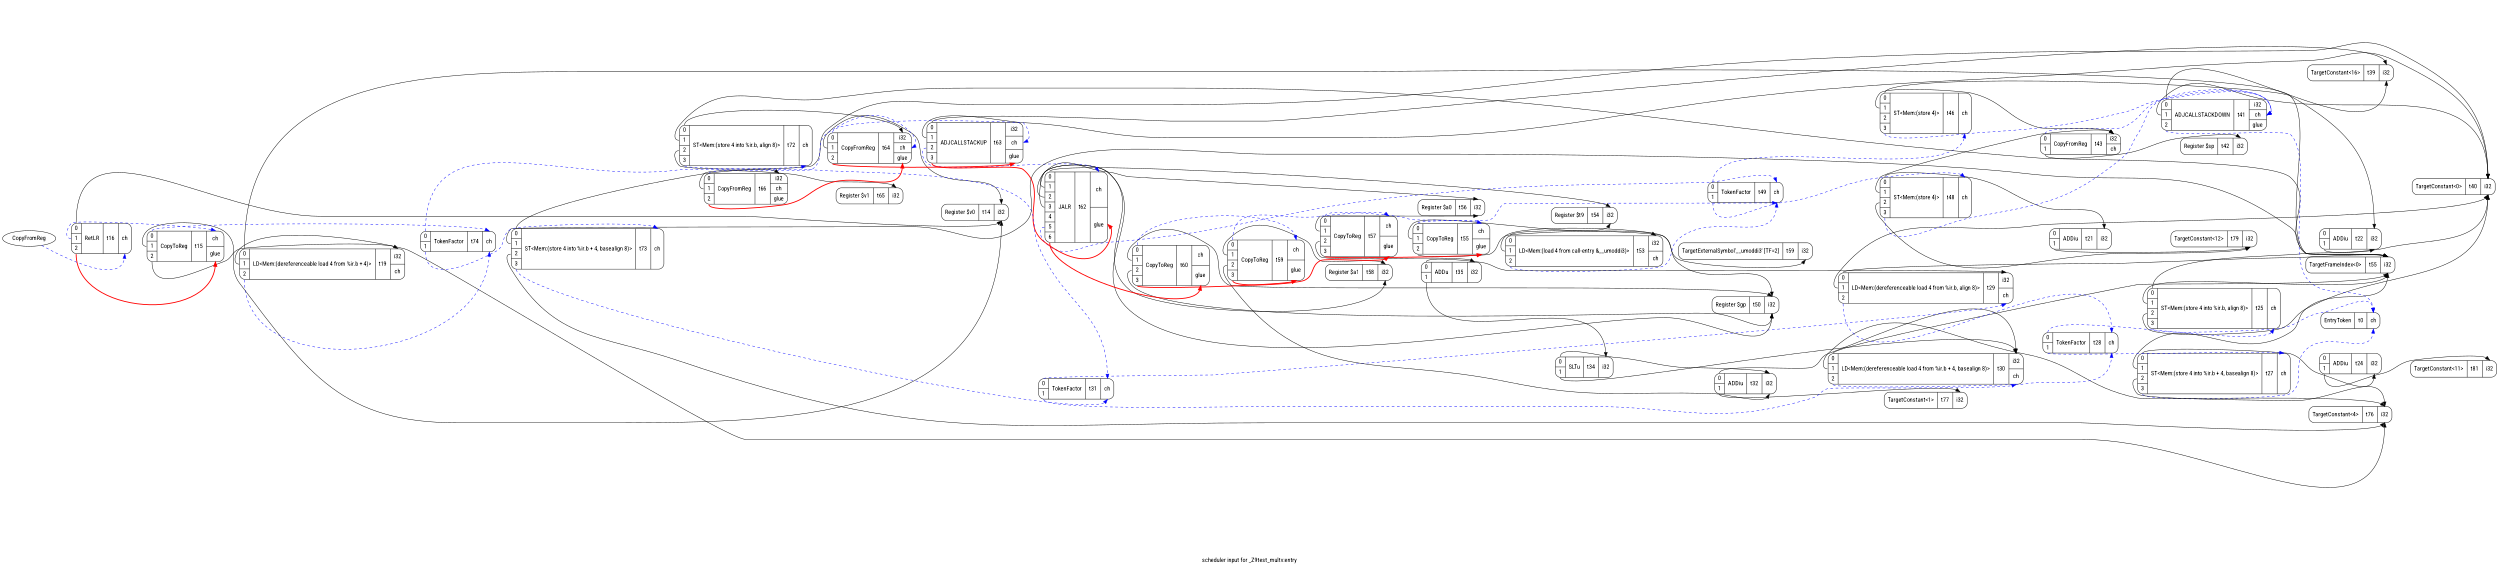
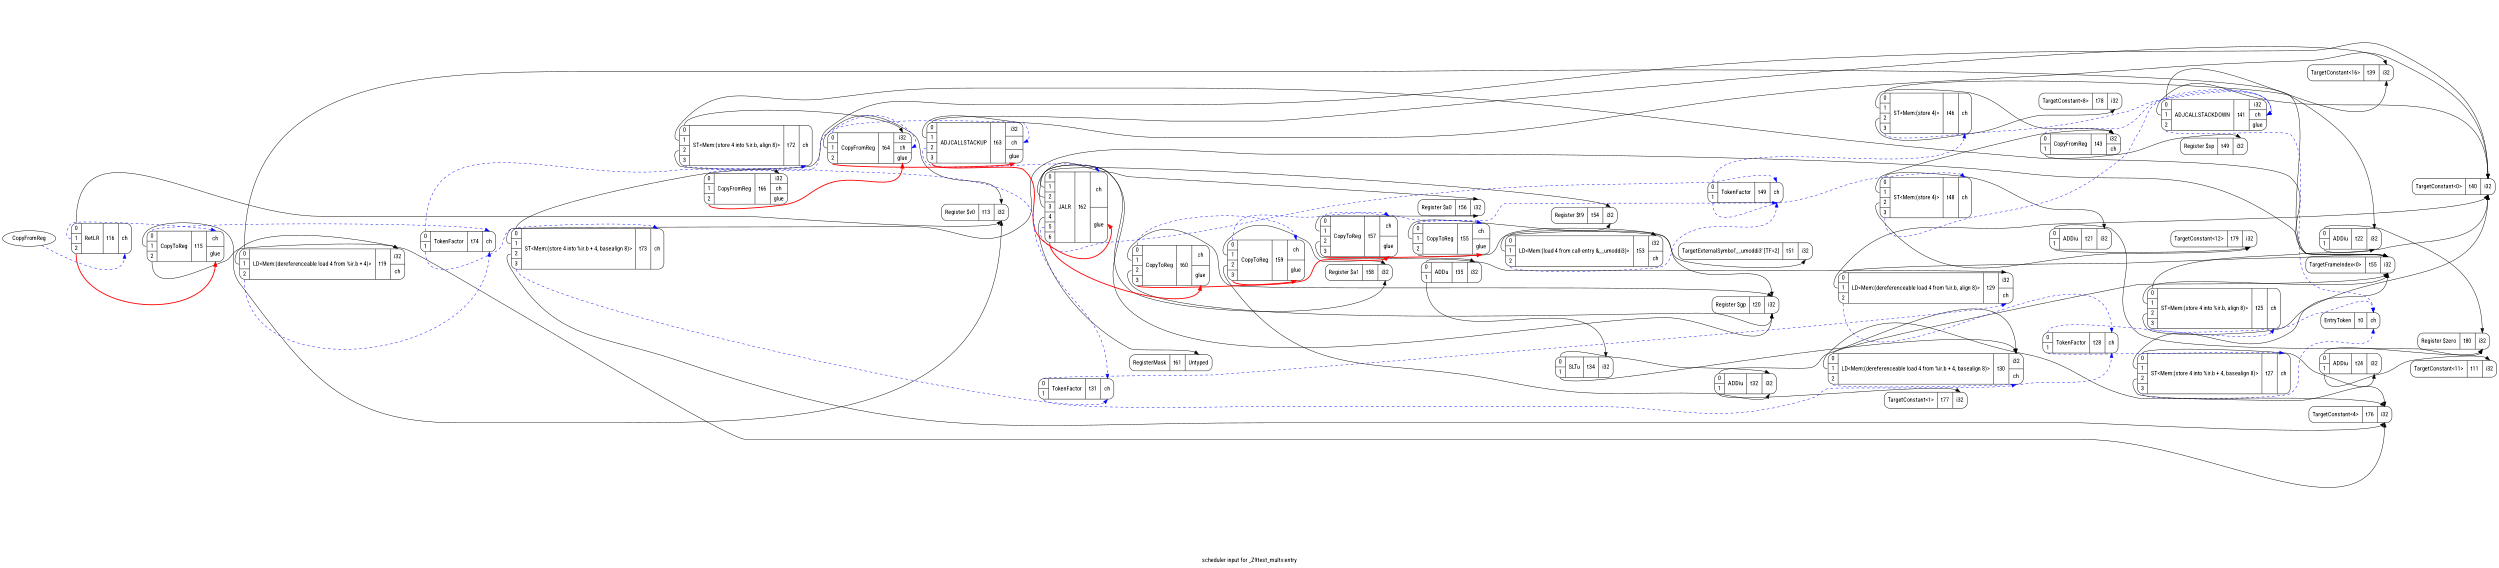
none -> (2080, 101)
(2225, 146) -> (2225, 146)
(870, 196) -> none
(986, 212) -> (986, 212)
(1790, 251) -> (1790, 251)
(1757, 305) -> (1757, 305)
none -> (2454, 341)
none -> (1171, 363)
(2475, 369) -> (2475, 369)
